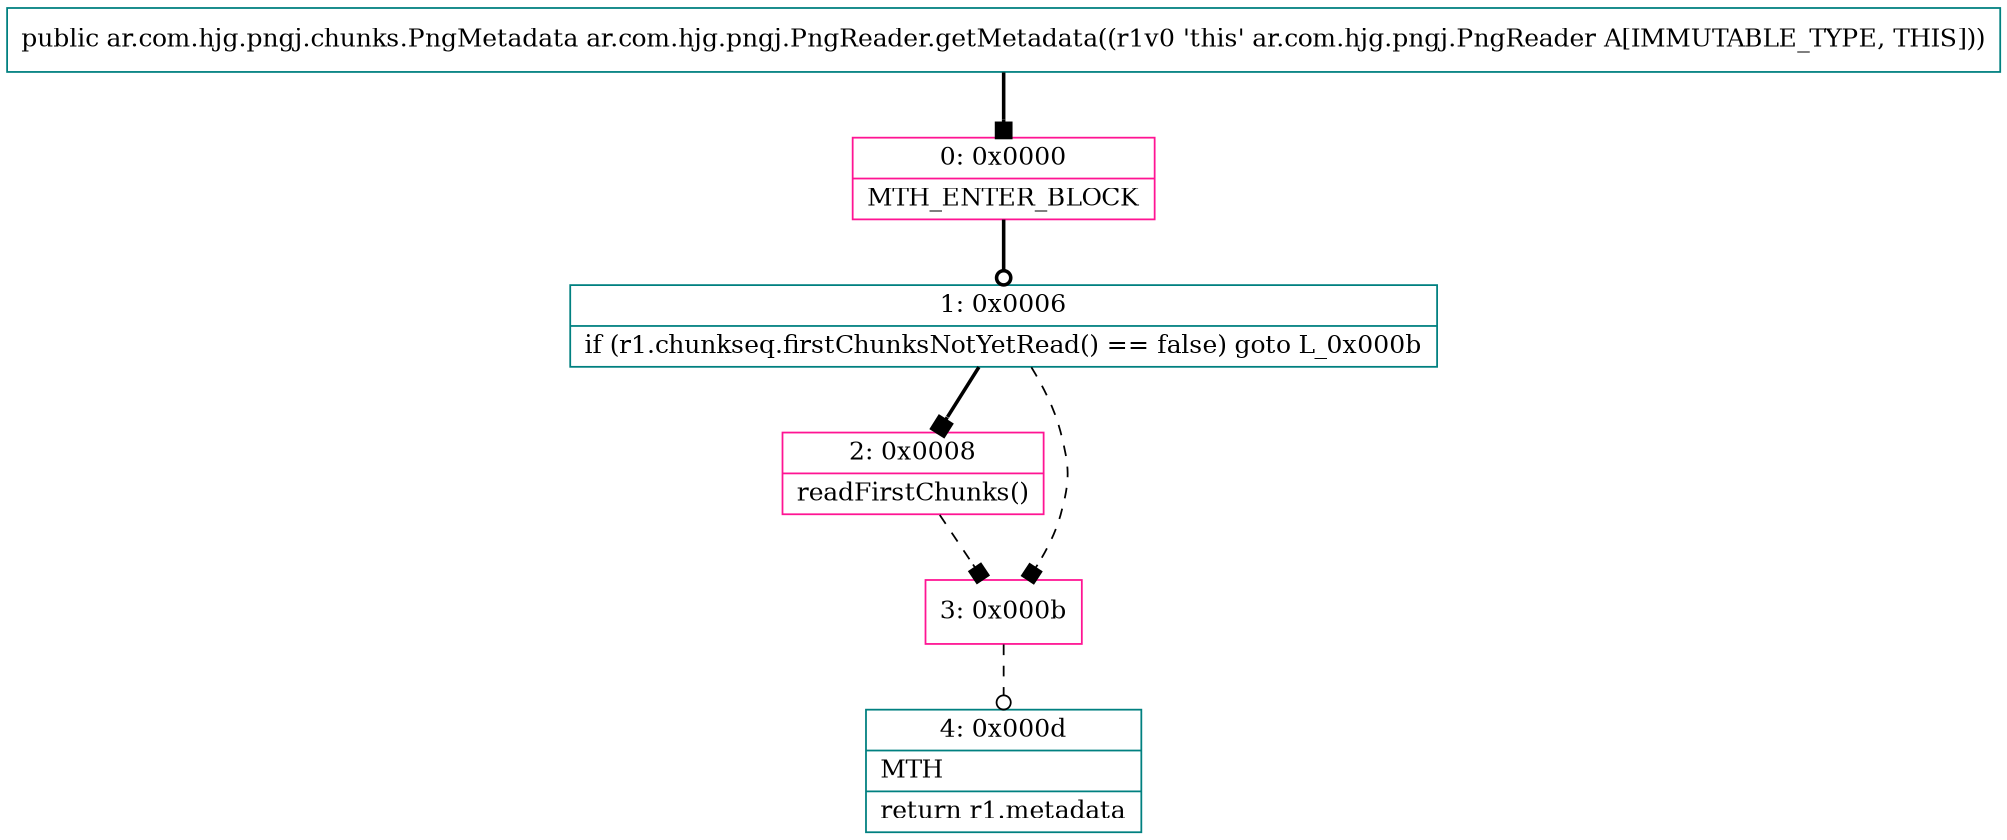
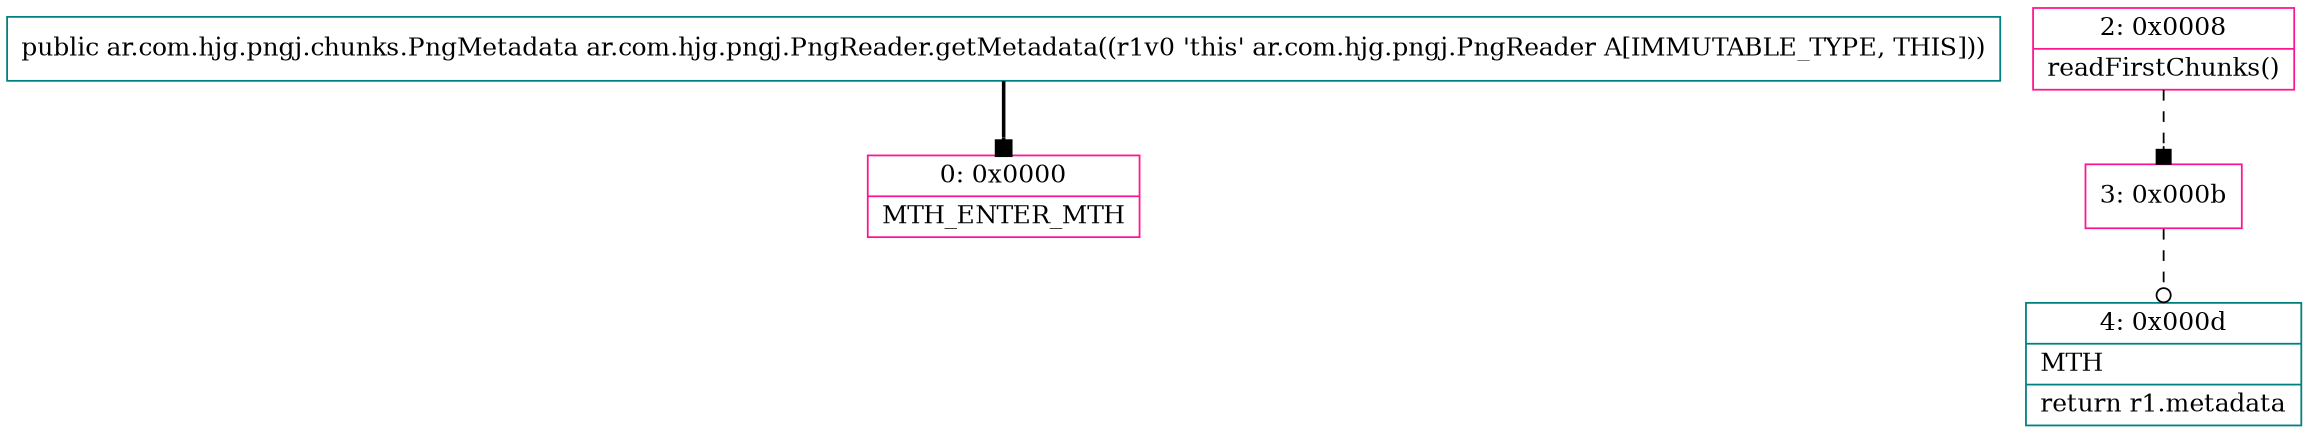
(1004, 198) -> (1004, 216)
(1004, 326) -> none
